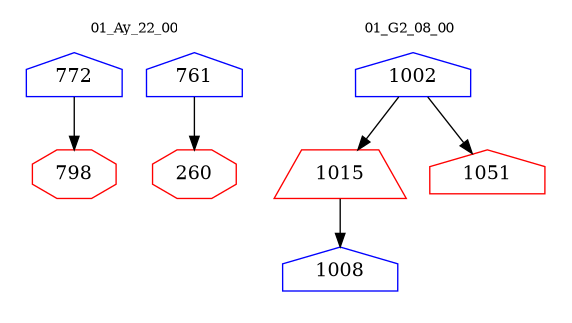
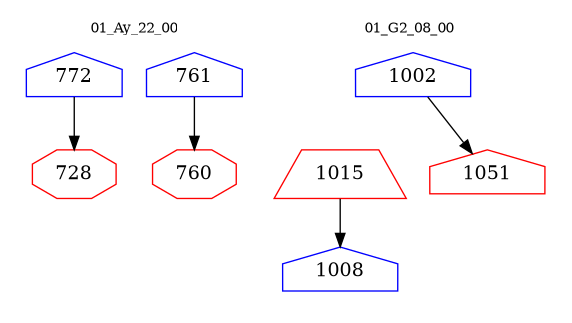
(382, 118) -> none
(74, 174) -> (74, 174)
(194, 174) -> (194, 174)
